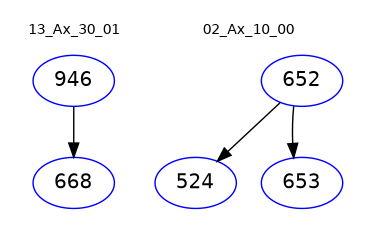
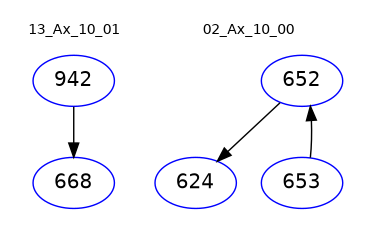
(74, 30) -> (74, 30)
(74, 81) -> (74, 81)
(293, 125) -> (312, 139)
(196, 183) -> (196, 183)
